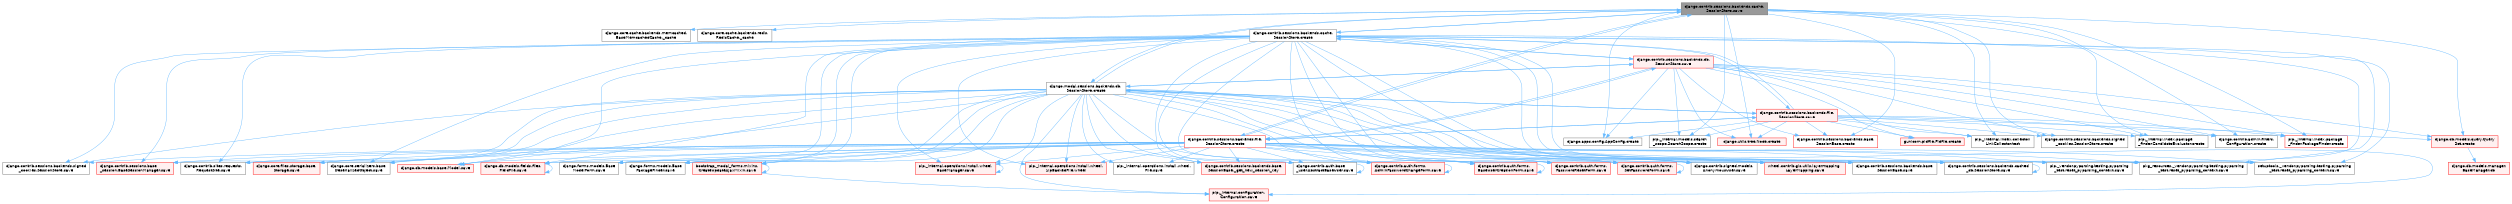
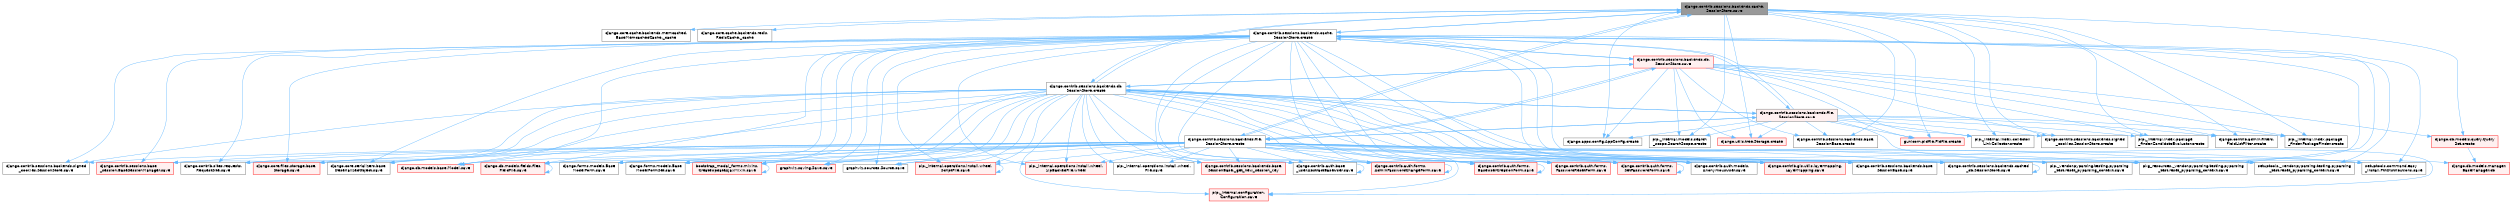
none -> (1884, 34)
none -> (603, 48)
(1086, 89) -> (1086, 89)
(1797, 115) -> (1797, 115)
(2133, 127) -> (2136, 161)
(1225, 142) -> (1225, 142)
(1752, 142) -> (1752, 142)
(1836, 142) -> (1836, 142)
(2003, 142) -> (2003, 142)
(2246, 142) -> (2246, 142)
(2316, 142) -> (2316, 142)
(656, 168) -> (656, 168)
none -> (806, 168)
none -> (875, 168)
(956, 168) -> (956, 168)
(1724, 168) -> (1724, 168)
(1805, 168) -> (1805, 168)
none -> (2394, 168)
(983, 187) -> (1457, 165)
